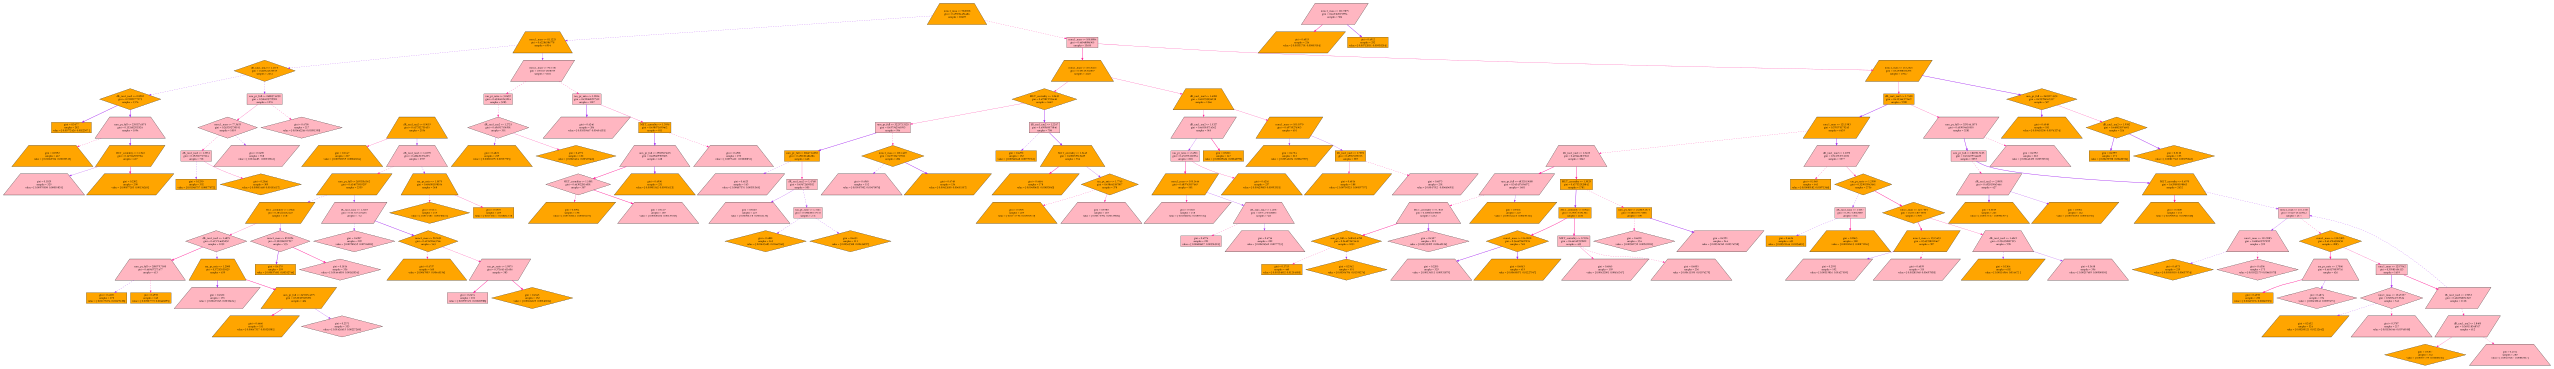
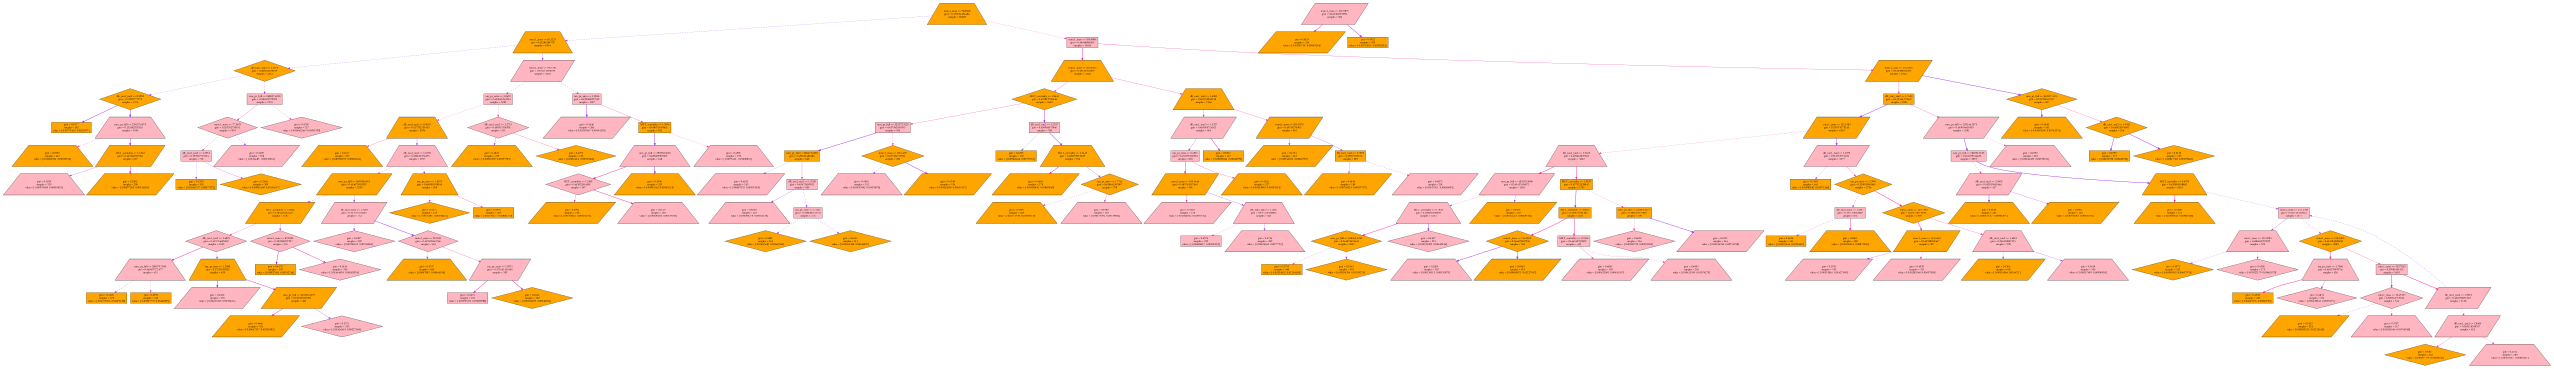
none -> (461, 112)
(428, 241) -> (428, 241)
